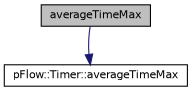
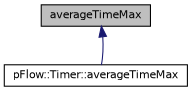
(89, 40) -> (103, 51)
